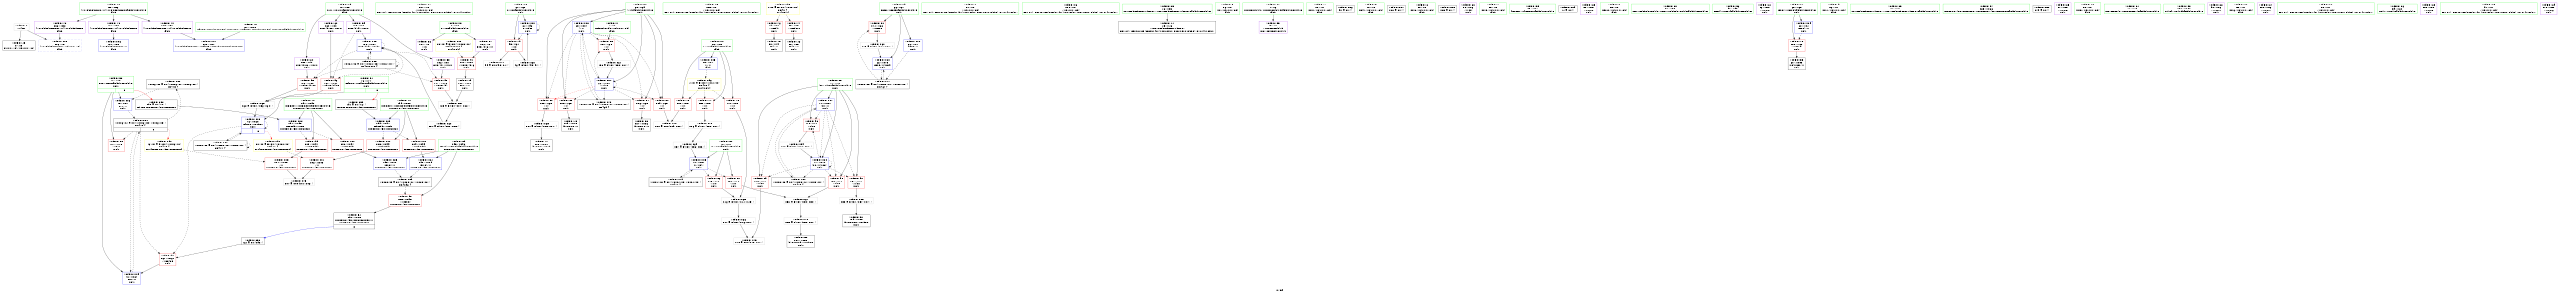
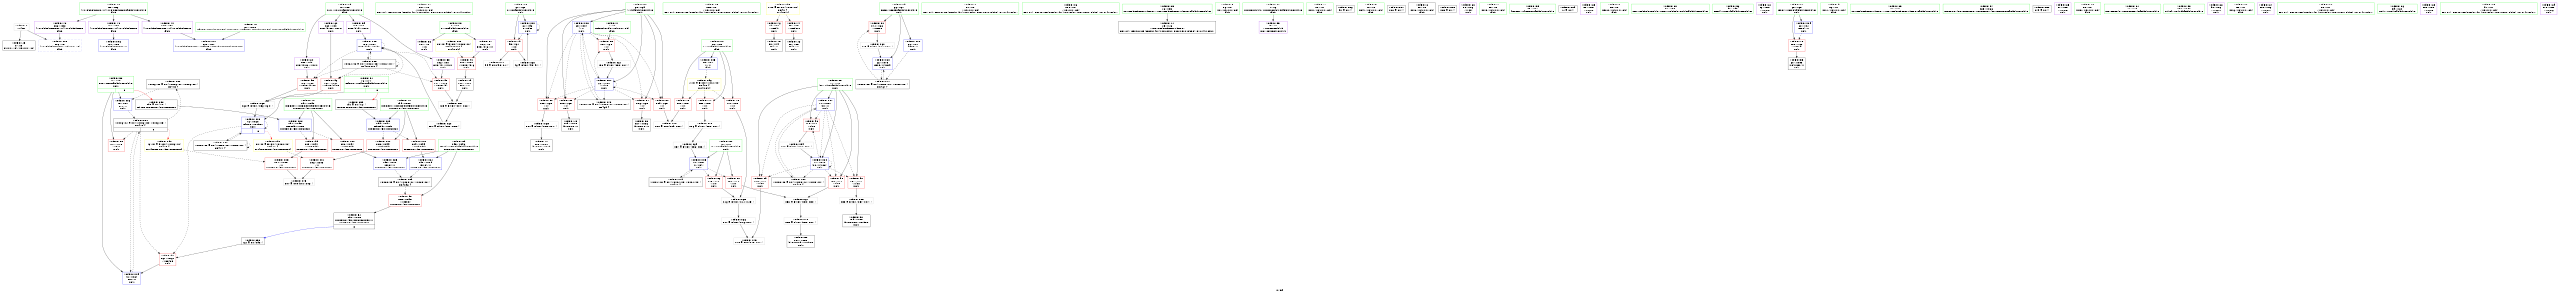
(1422, 9) -> (1422, 9)
(343, 54) -> (349, 73)
(575, 92) -> (575, 92)
